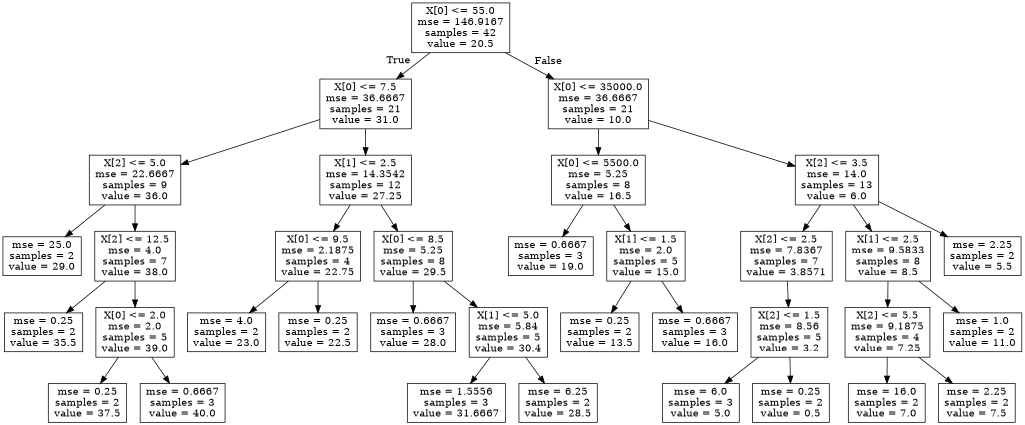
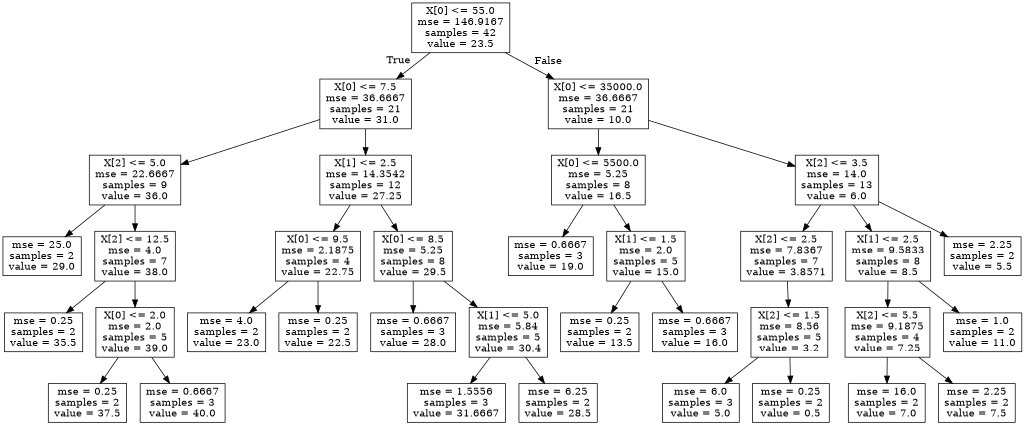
(461, 28) -> (461, 28)
